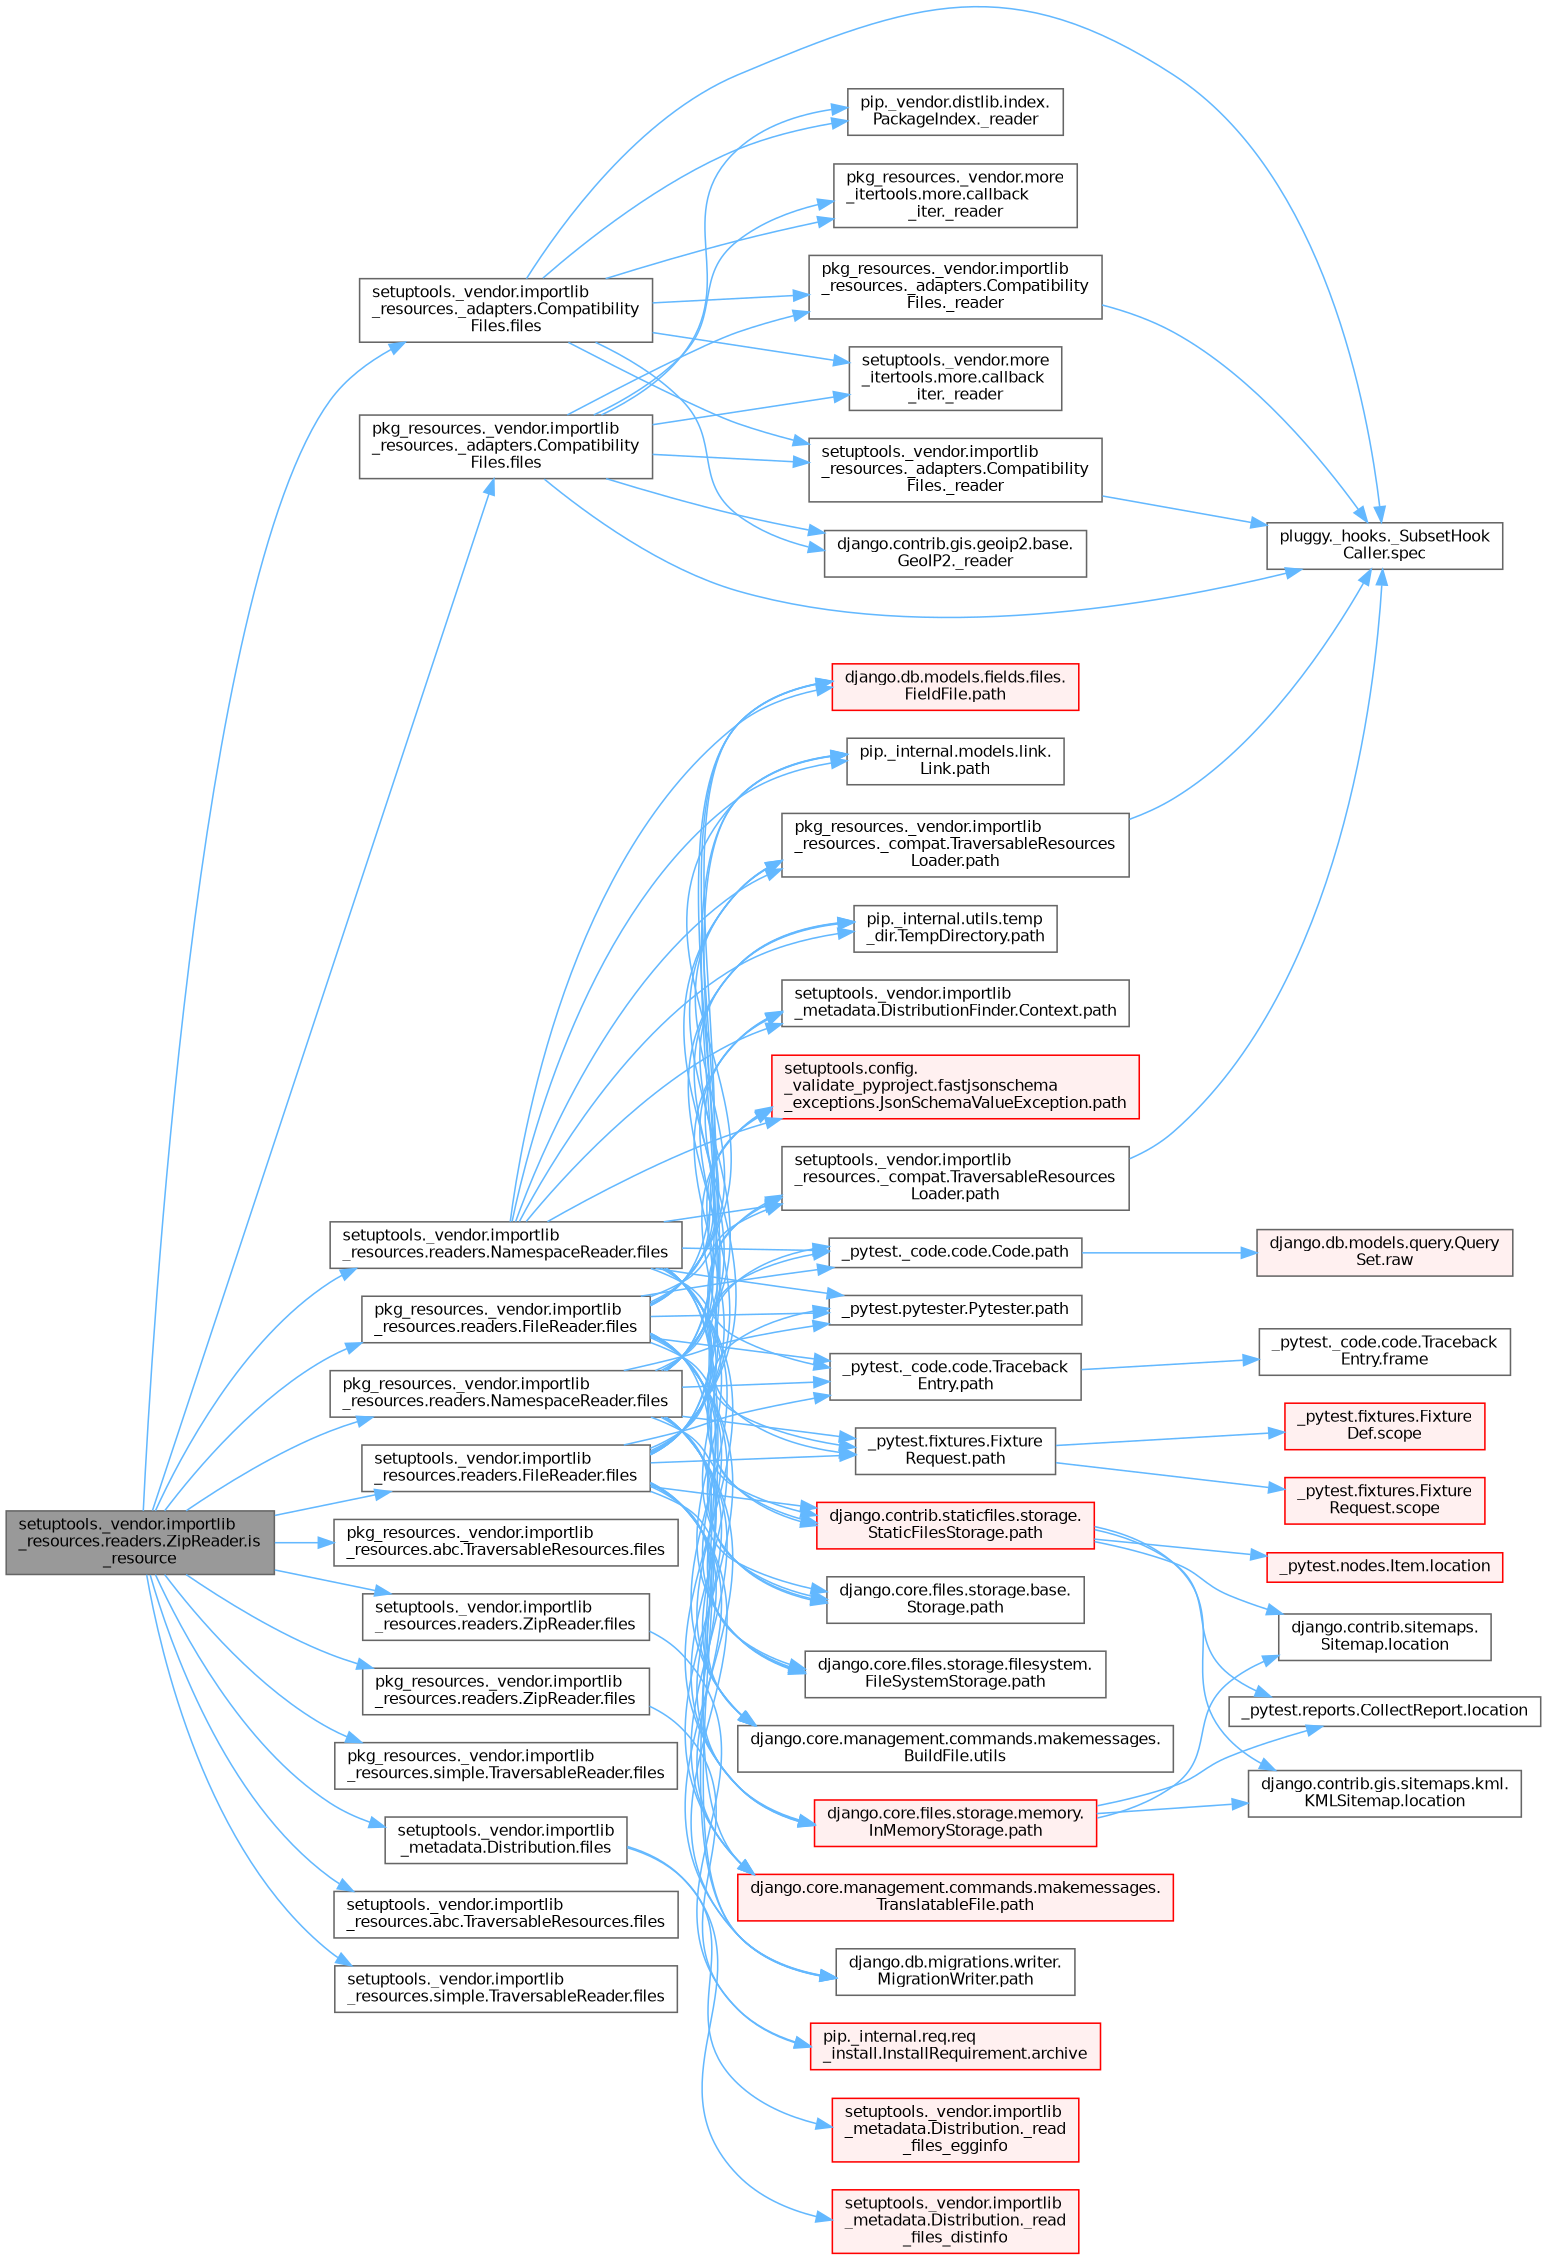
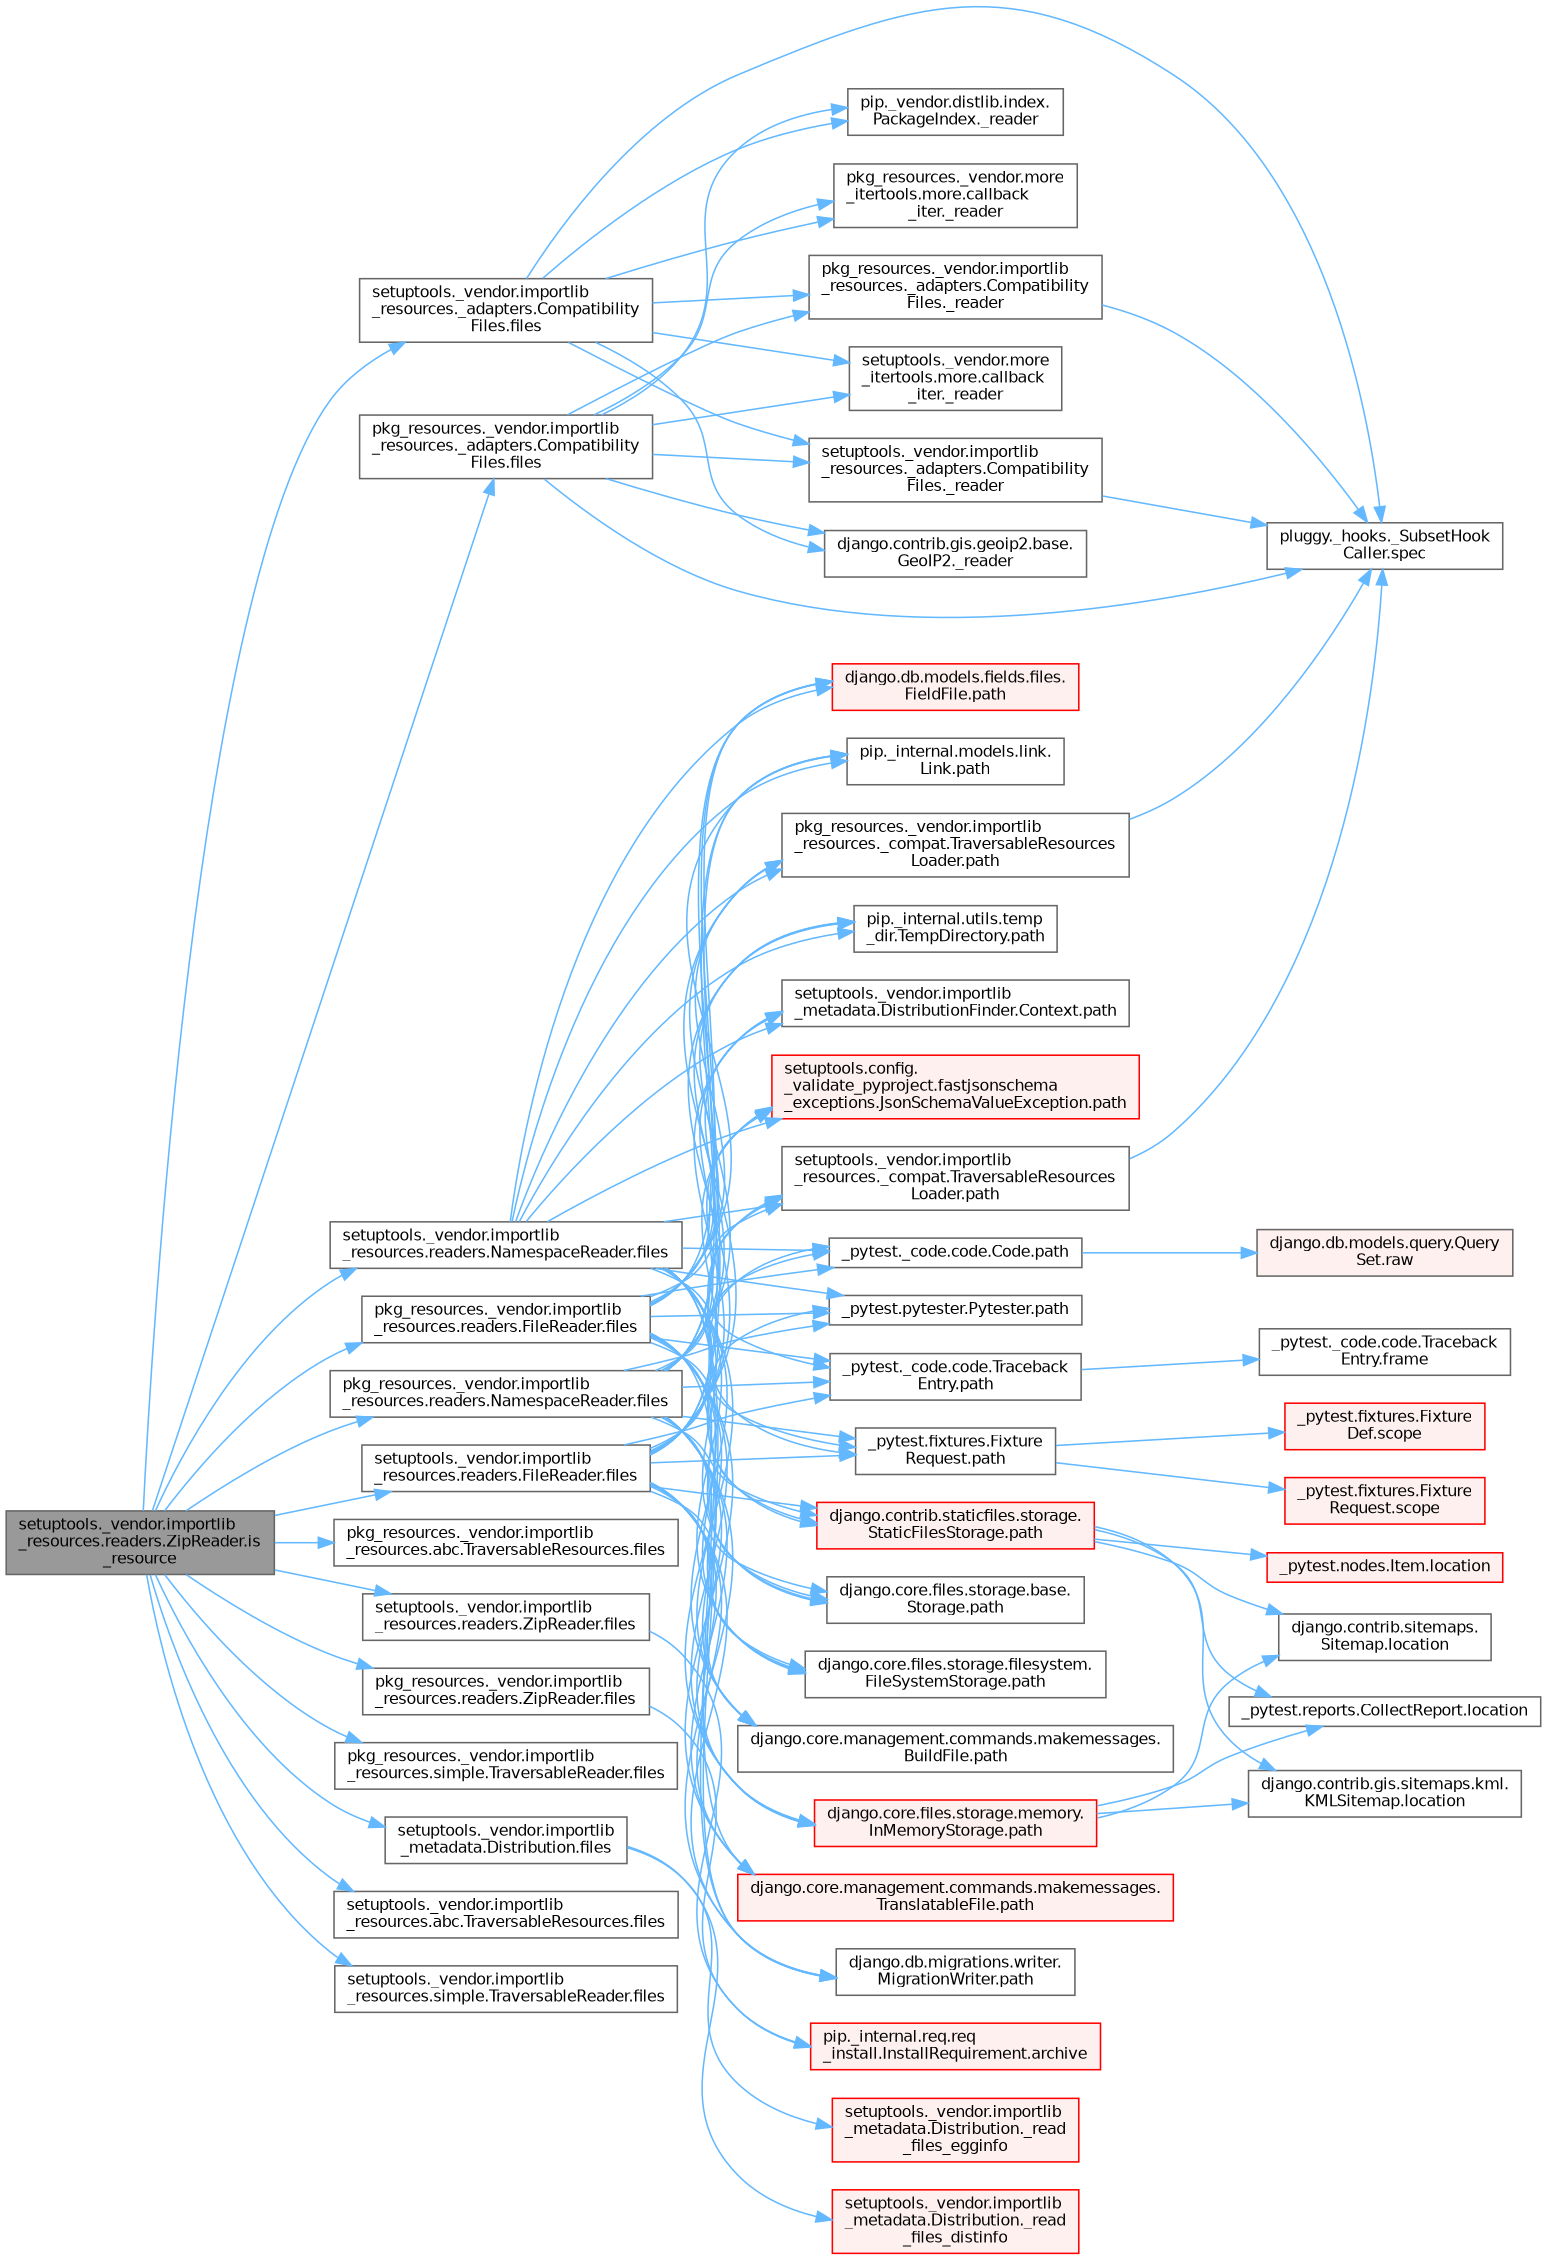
(956, 1749) -> (956, 1749)
